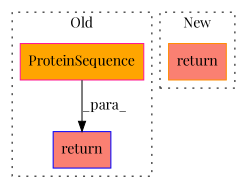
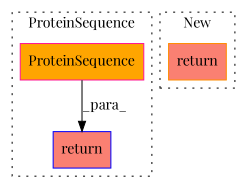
(82, 24) -> (82, 24)
